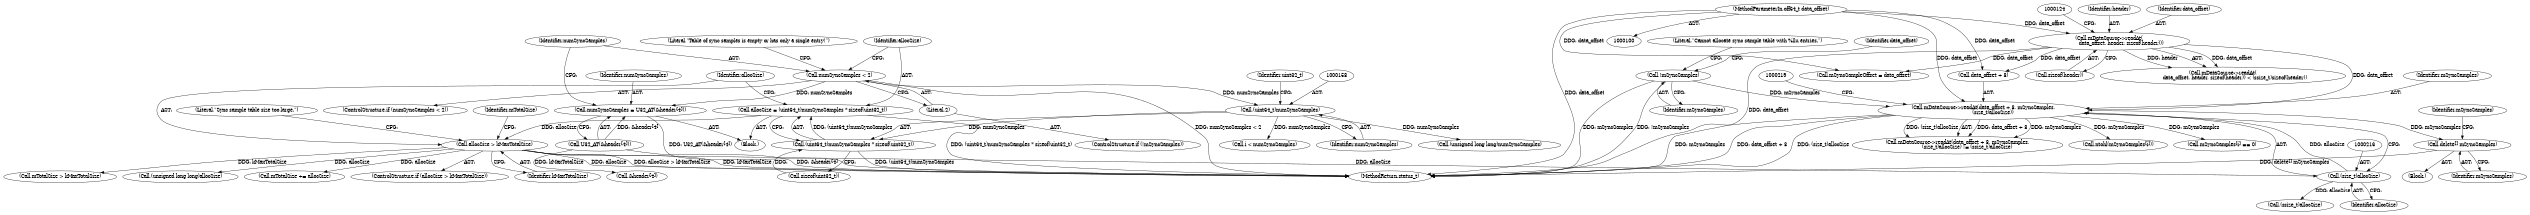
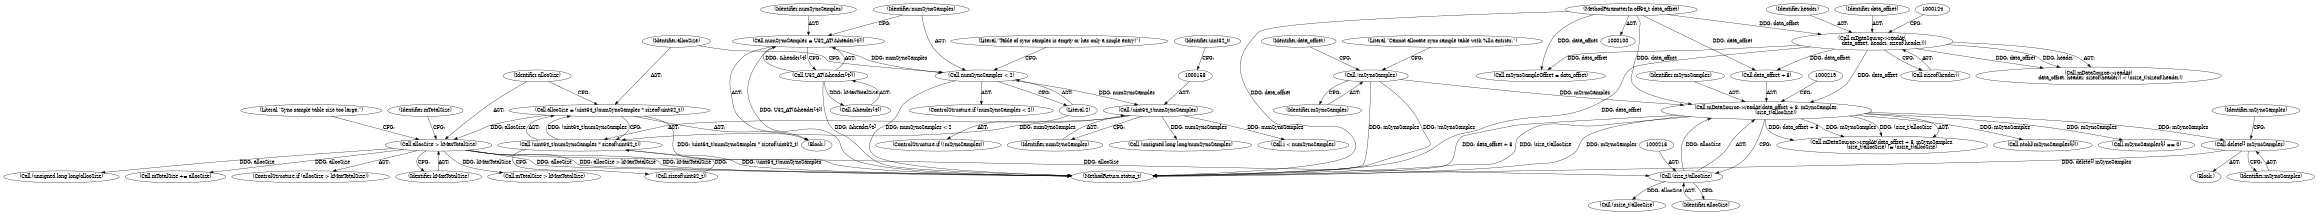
none -> (876, 88)
(1280, 92) -> (1202, 57)
(751, 99) -> (883, 64)
